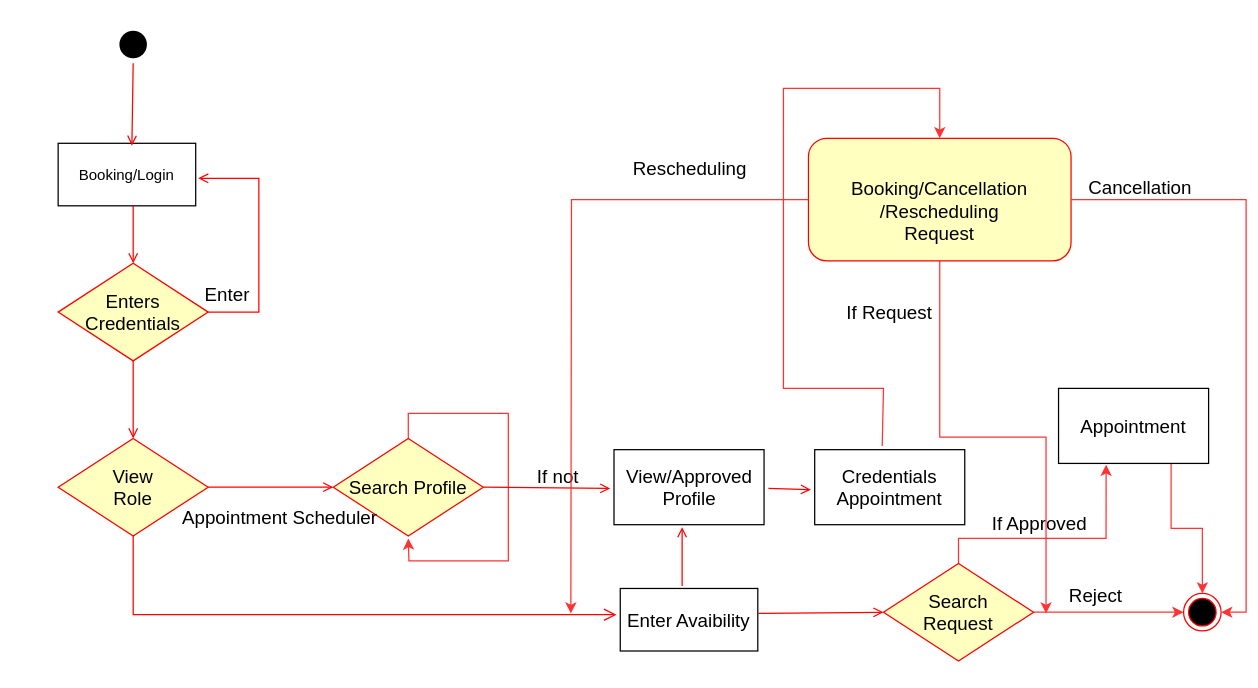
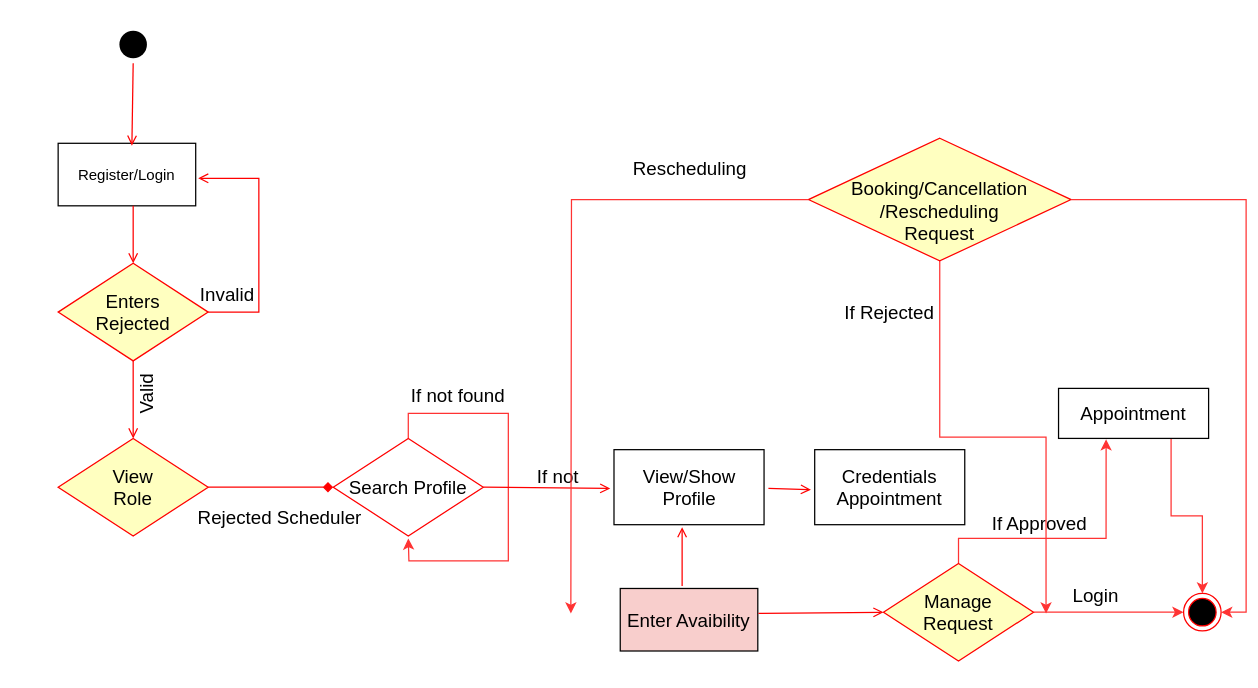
(126, 175) -> (126, 175)
(1139, 187) -> none
(939, 199) -> (939, 199)
(783, 218) -> none
(228, 294) -> (228, 294)
(133, 312) -> (133, 312)
(889, 312) -> (889, 312)
none -> (146, 394)
none -> (458, 394)
(1133, 426) -> (1133, 413)
(326, 487) -> (322, 487)
(408, 487) -> (408, 487)
(689, 487) -> (689, 487)
(280, 517) -> (280, 517)
(1096, 594) -> (1096, 594)
(958, 612) -> (958, 612)
(334, 614) -> none
(689, 619) -> (689, 619)
